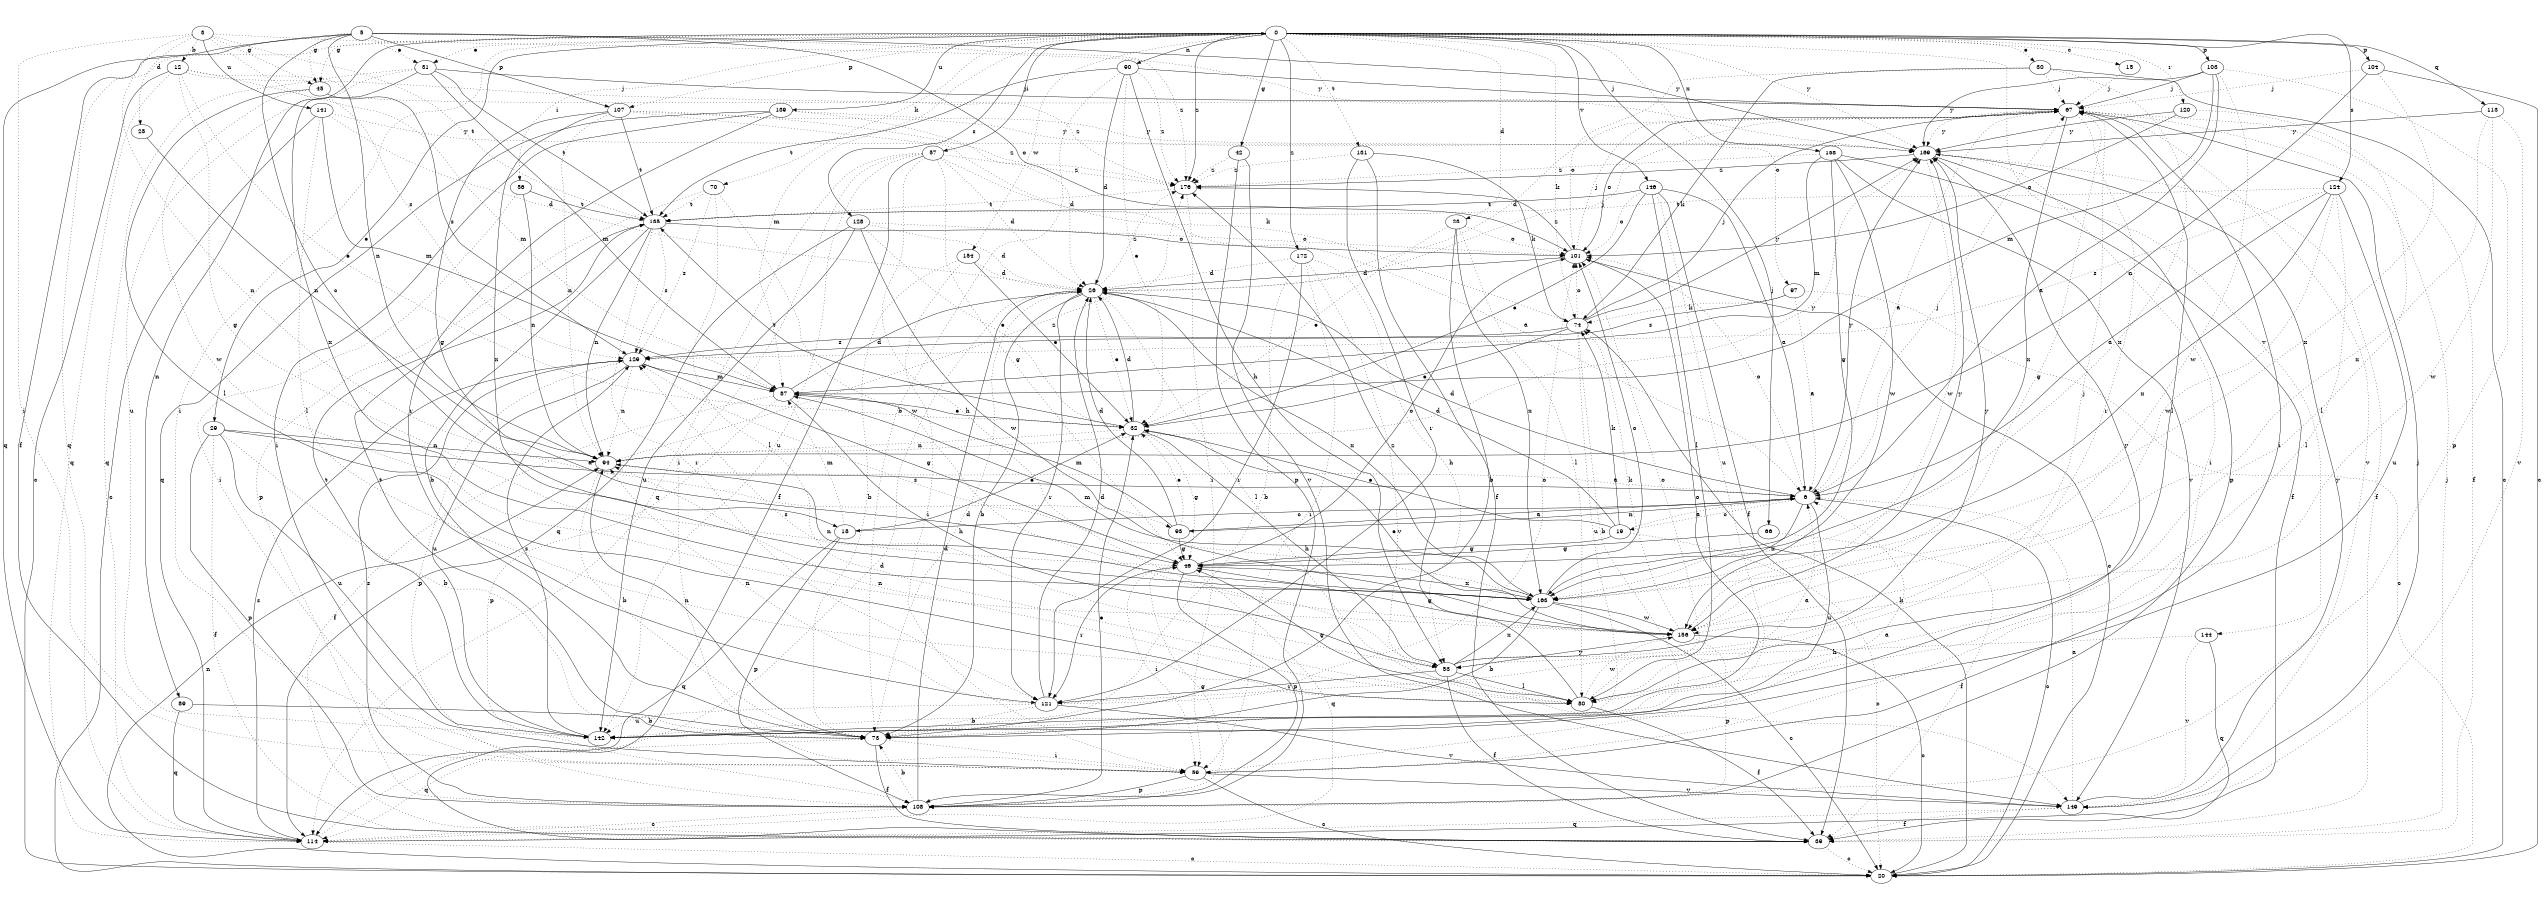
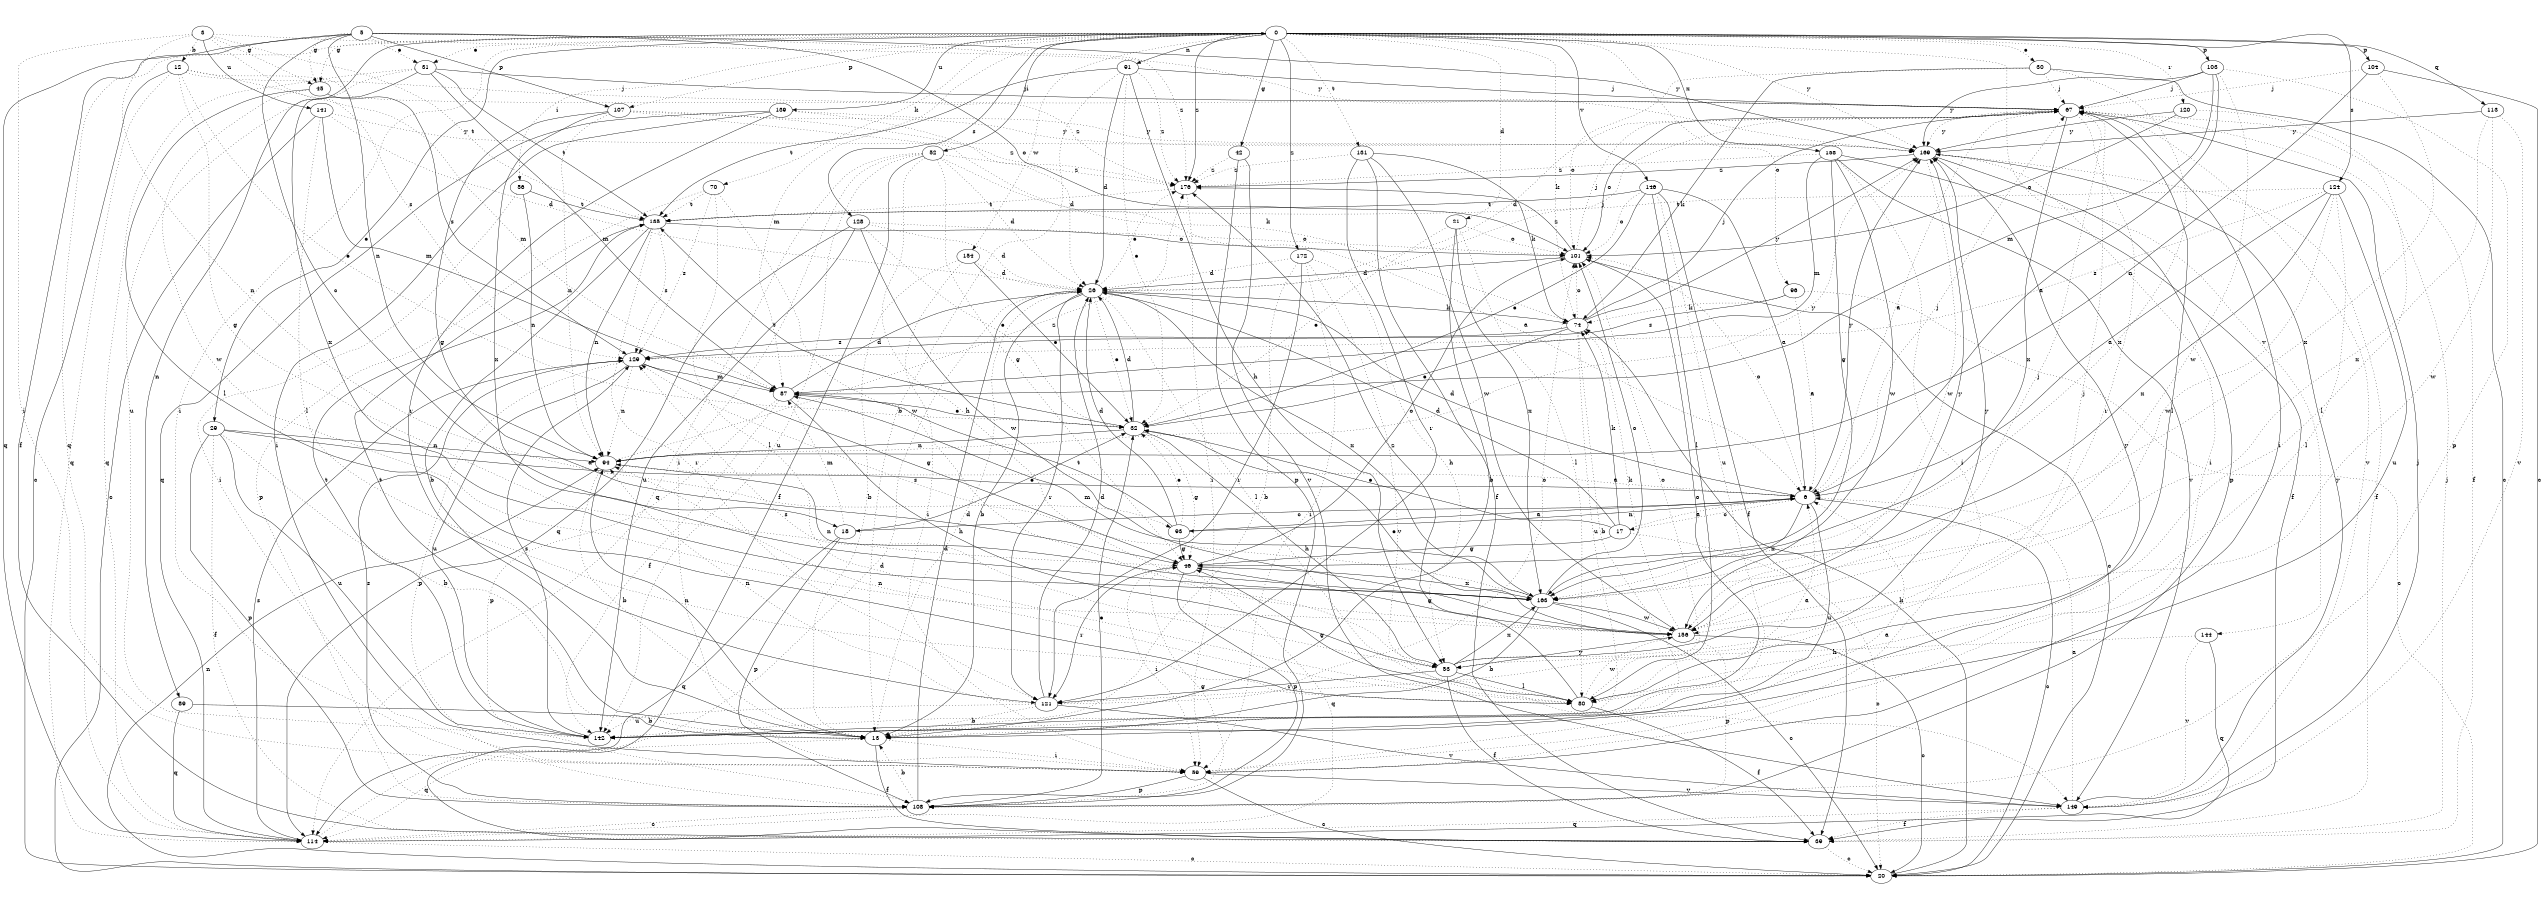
(1128, 68) -> (1128, 68)
(2130, 68) -> none
(142, 132) -> none
(933, 153) -> (933, 153)
(636, 164) -> none
(1456, 222) -> (1456, 222)
(1135, 239) -> (1135, 239)
(1794, 291) -> (1794, 291)
none -> (1322, 302)
(2039, 377) -> (2039, 377)
none -> (1487, 419)
(872, 445) -> (872, 445)
(1079, 463) -> (1079, 463)
(1620, 532) -> (1620, 532)
(1769, 532) -> none
none -> (1832, 681)
(876, 739) -> (876, 739)
(729, 832) -> (656, 551)
